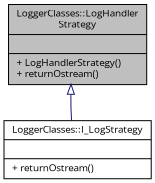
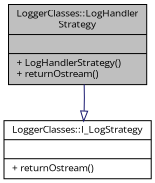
(71, 108) -> (84, 98)
